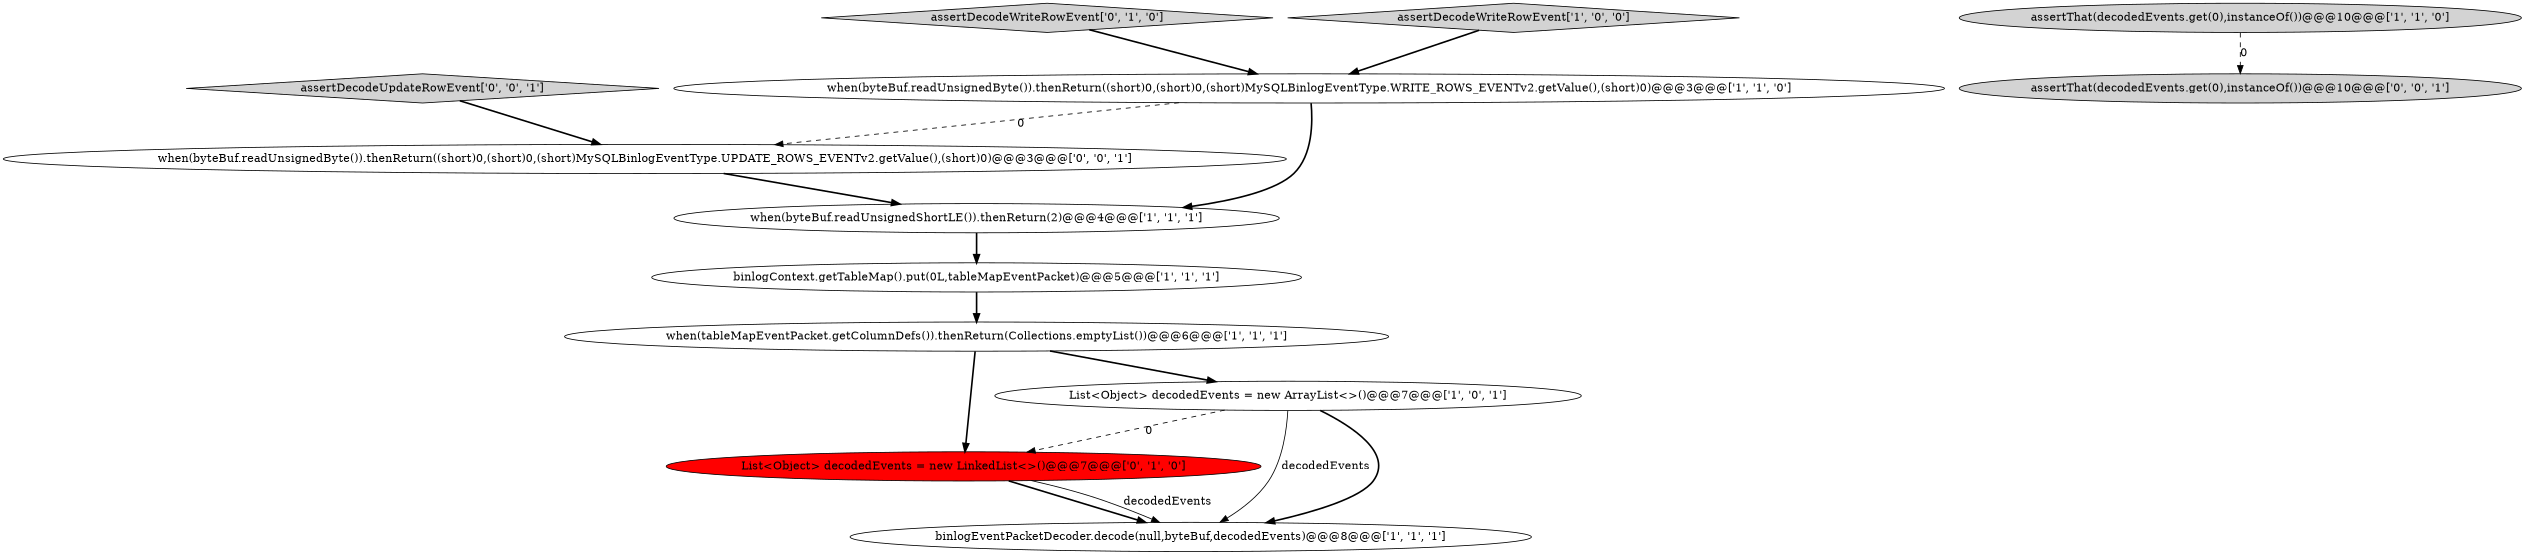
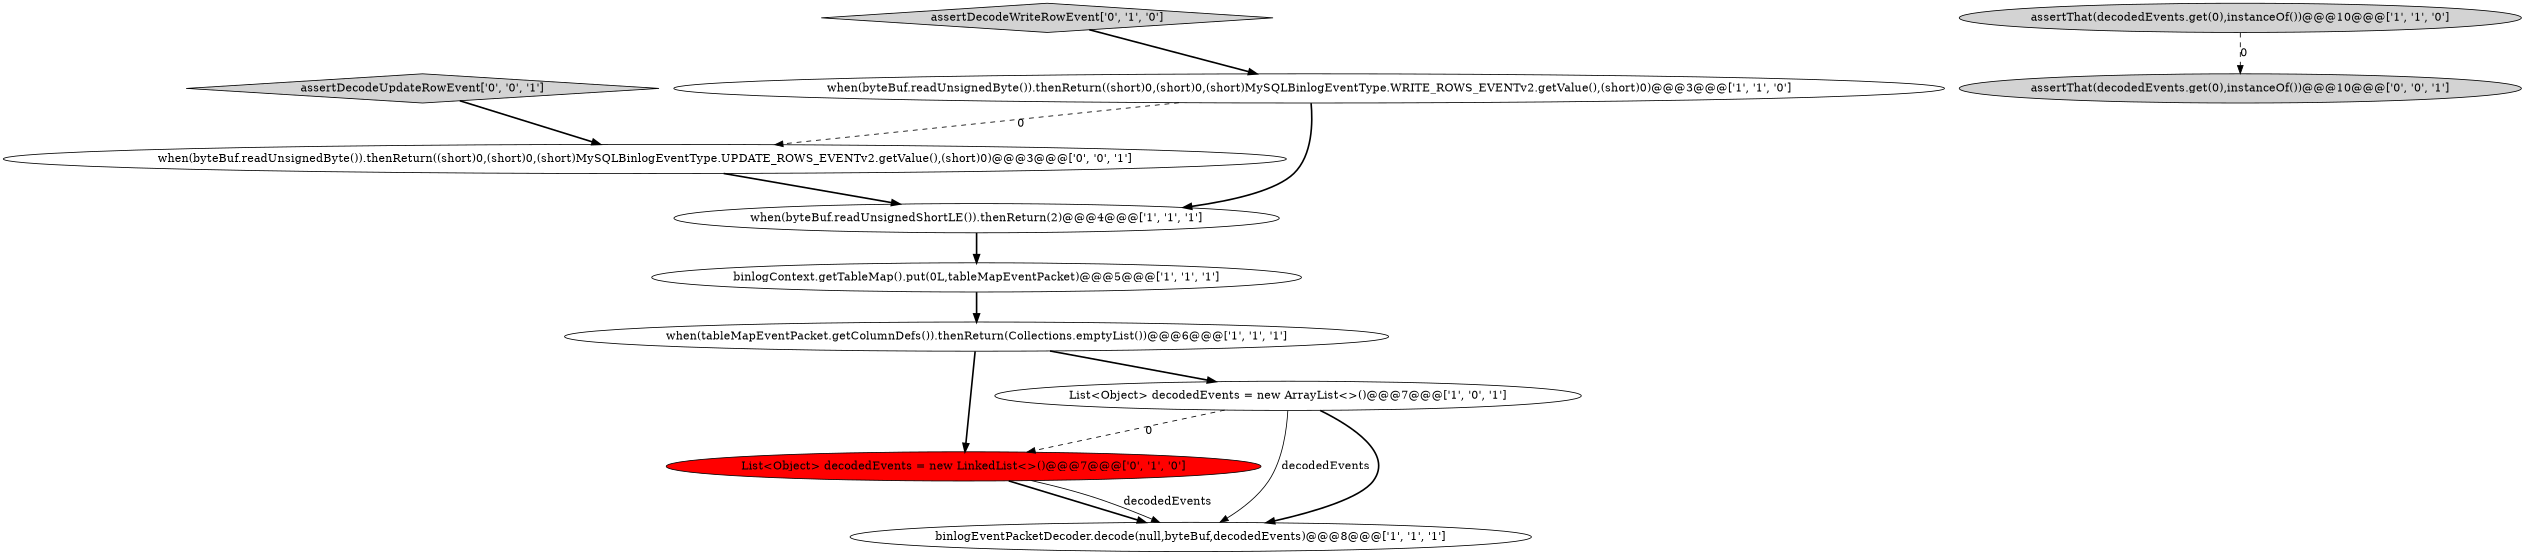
(1514, 18) -> none
